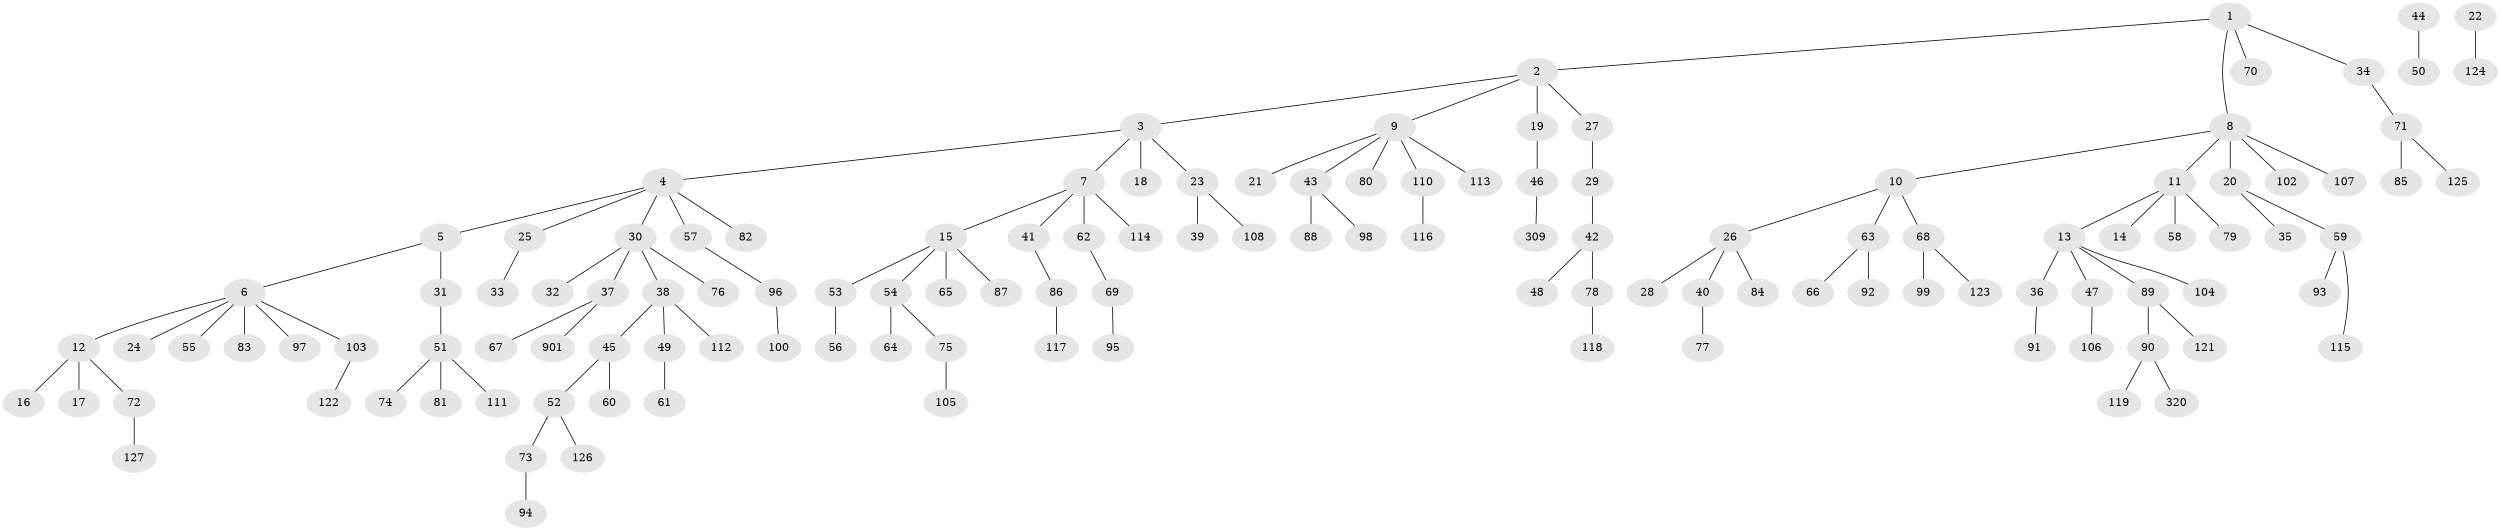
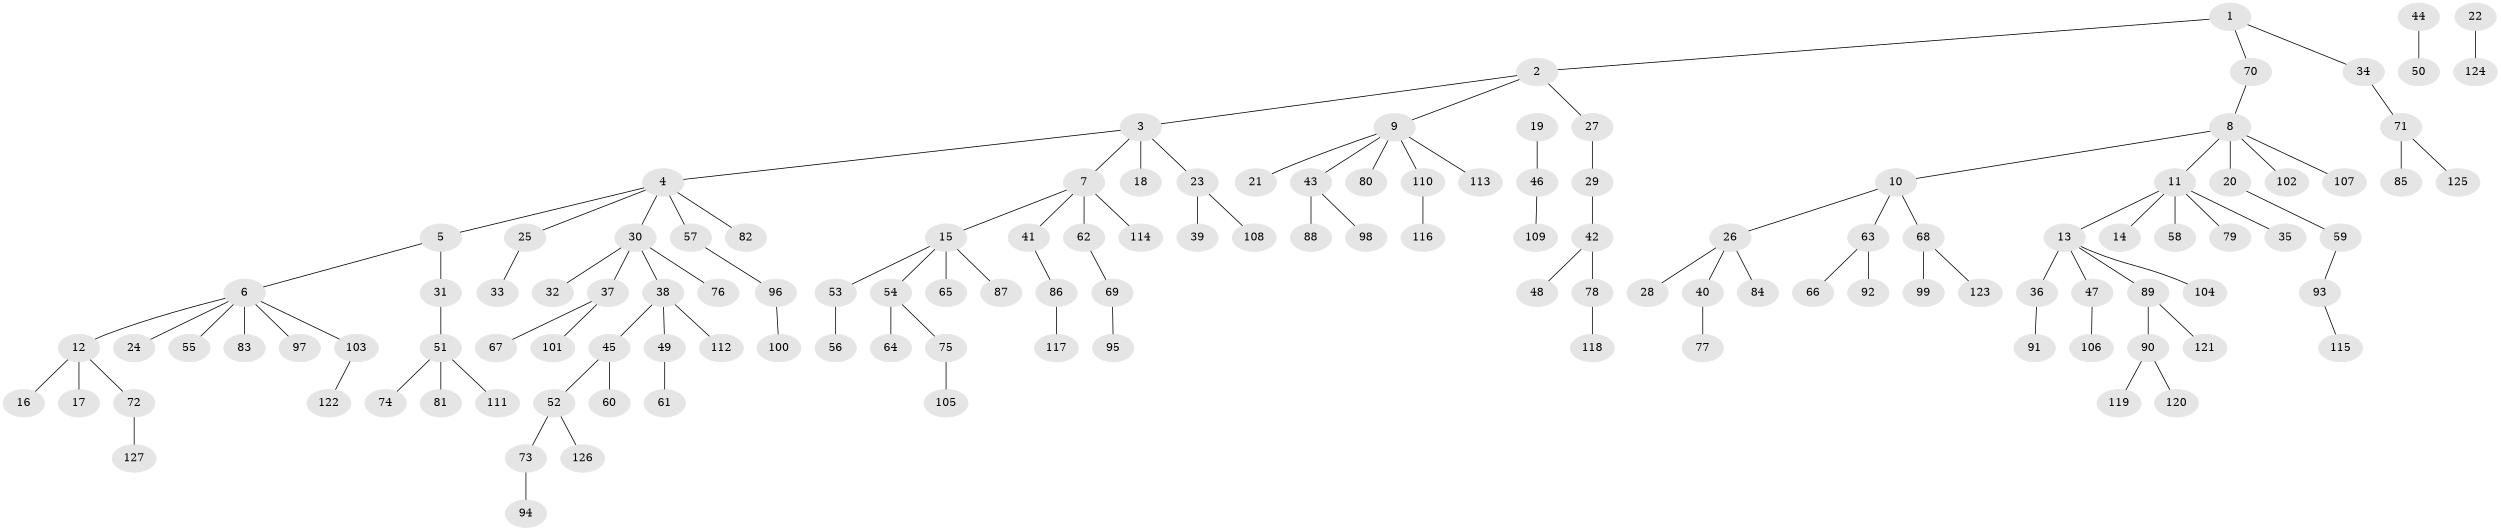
(2223, 72) -> (2241, 100)
(1537, 100) -> none
(2258, 210) -> (2230, 210)
(1536, 238) -> (1536, 238)
(2348, 293) -> (2330, 320)
(553, 348) -> (553, 348)
(2177, 403) -> (2177, 403)
